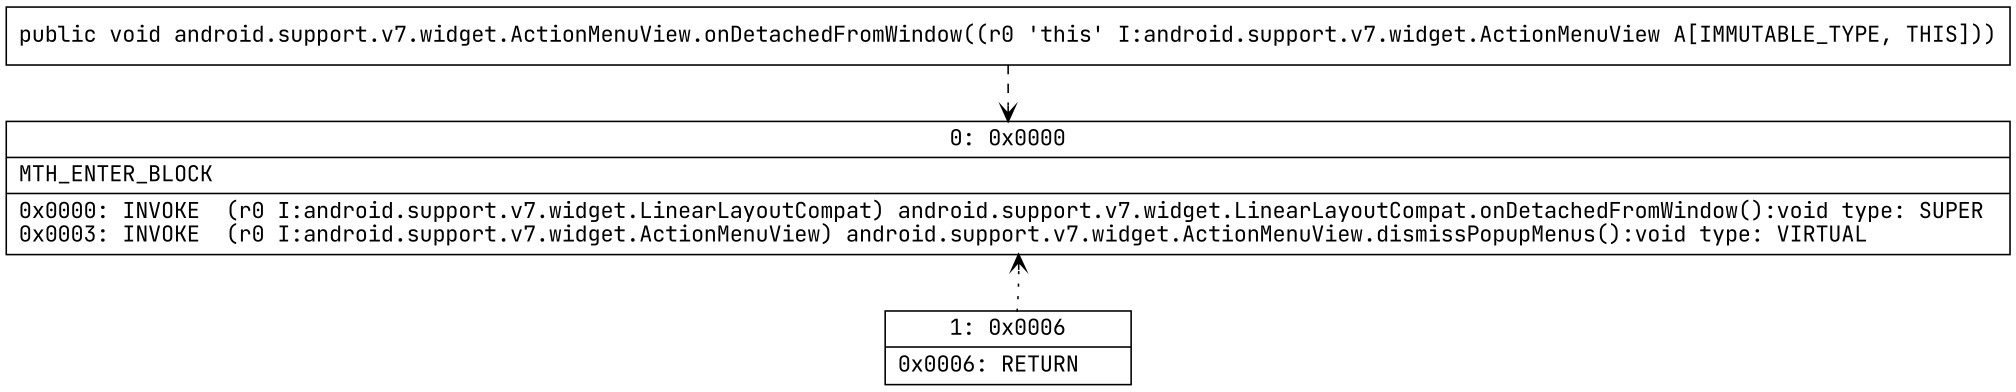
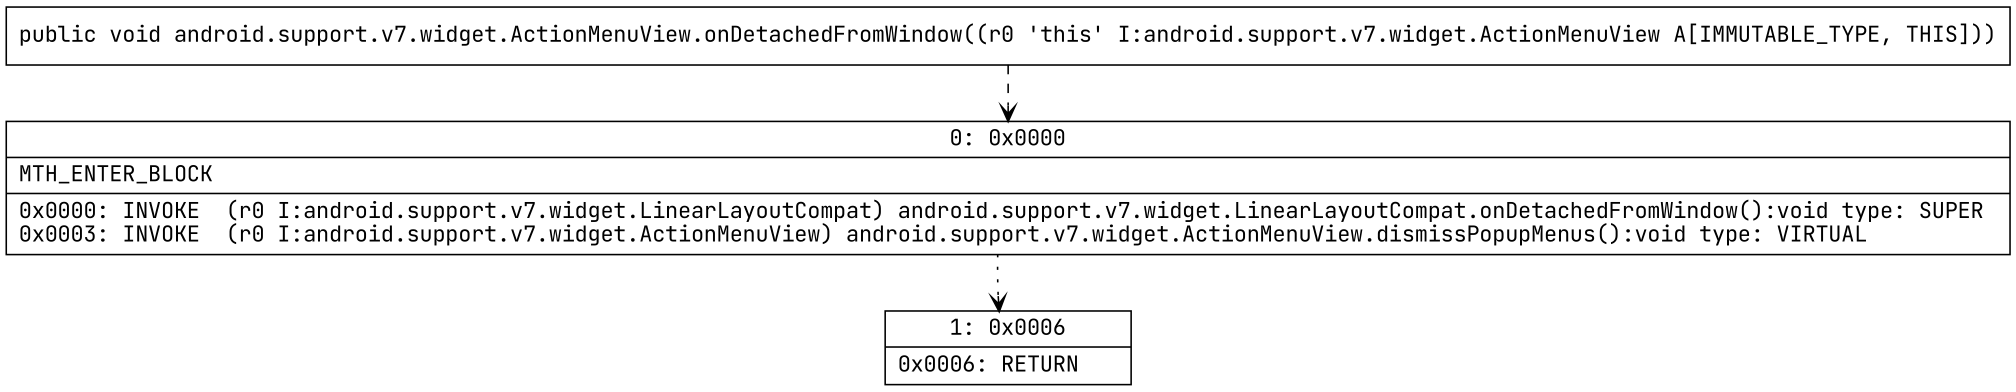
(1018, 291) -> (998, 275)
